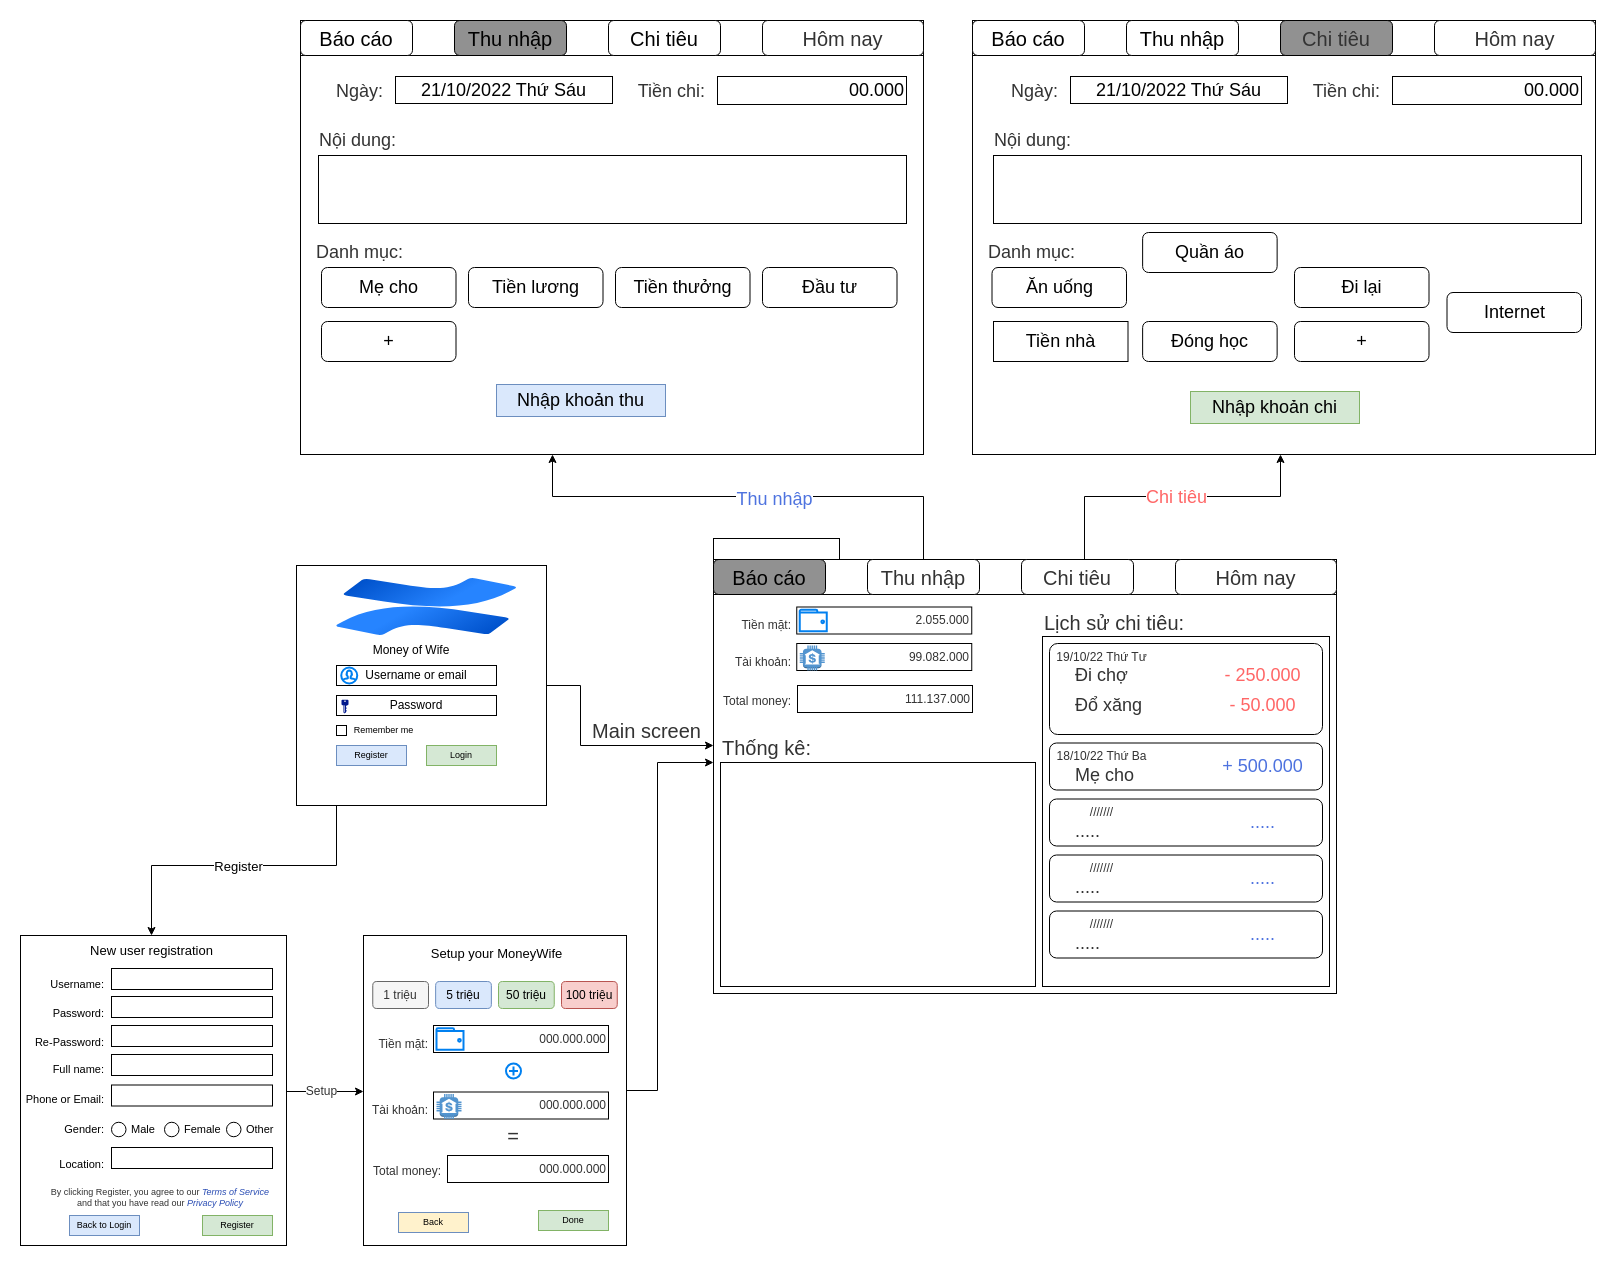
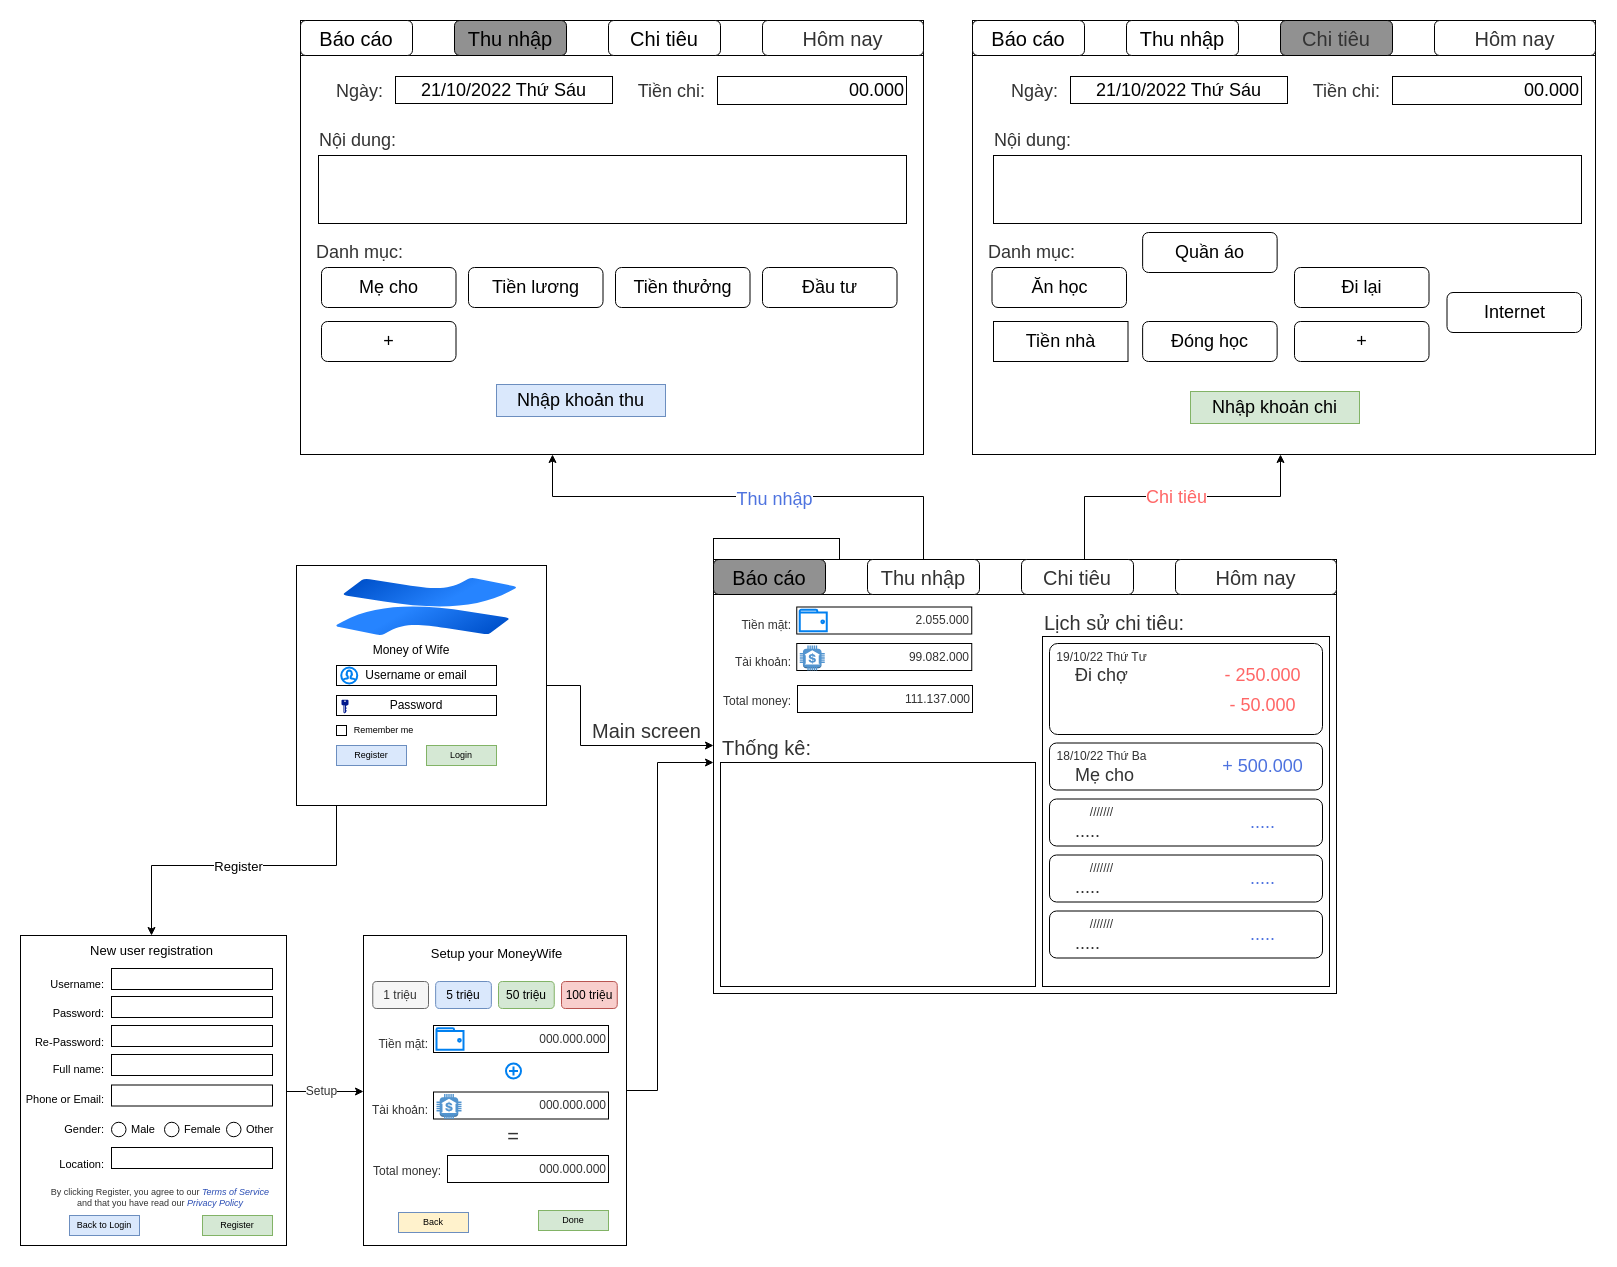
(1060, 288) -> (1060, 288)
(1111, 706) -> none
